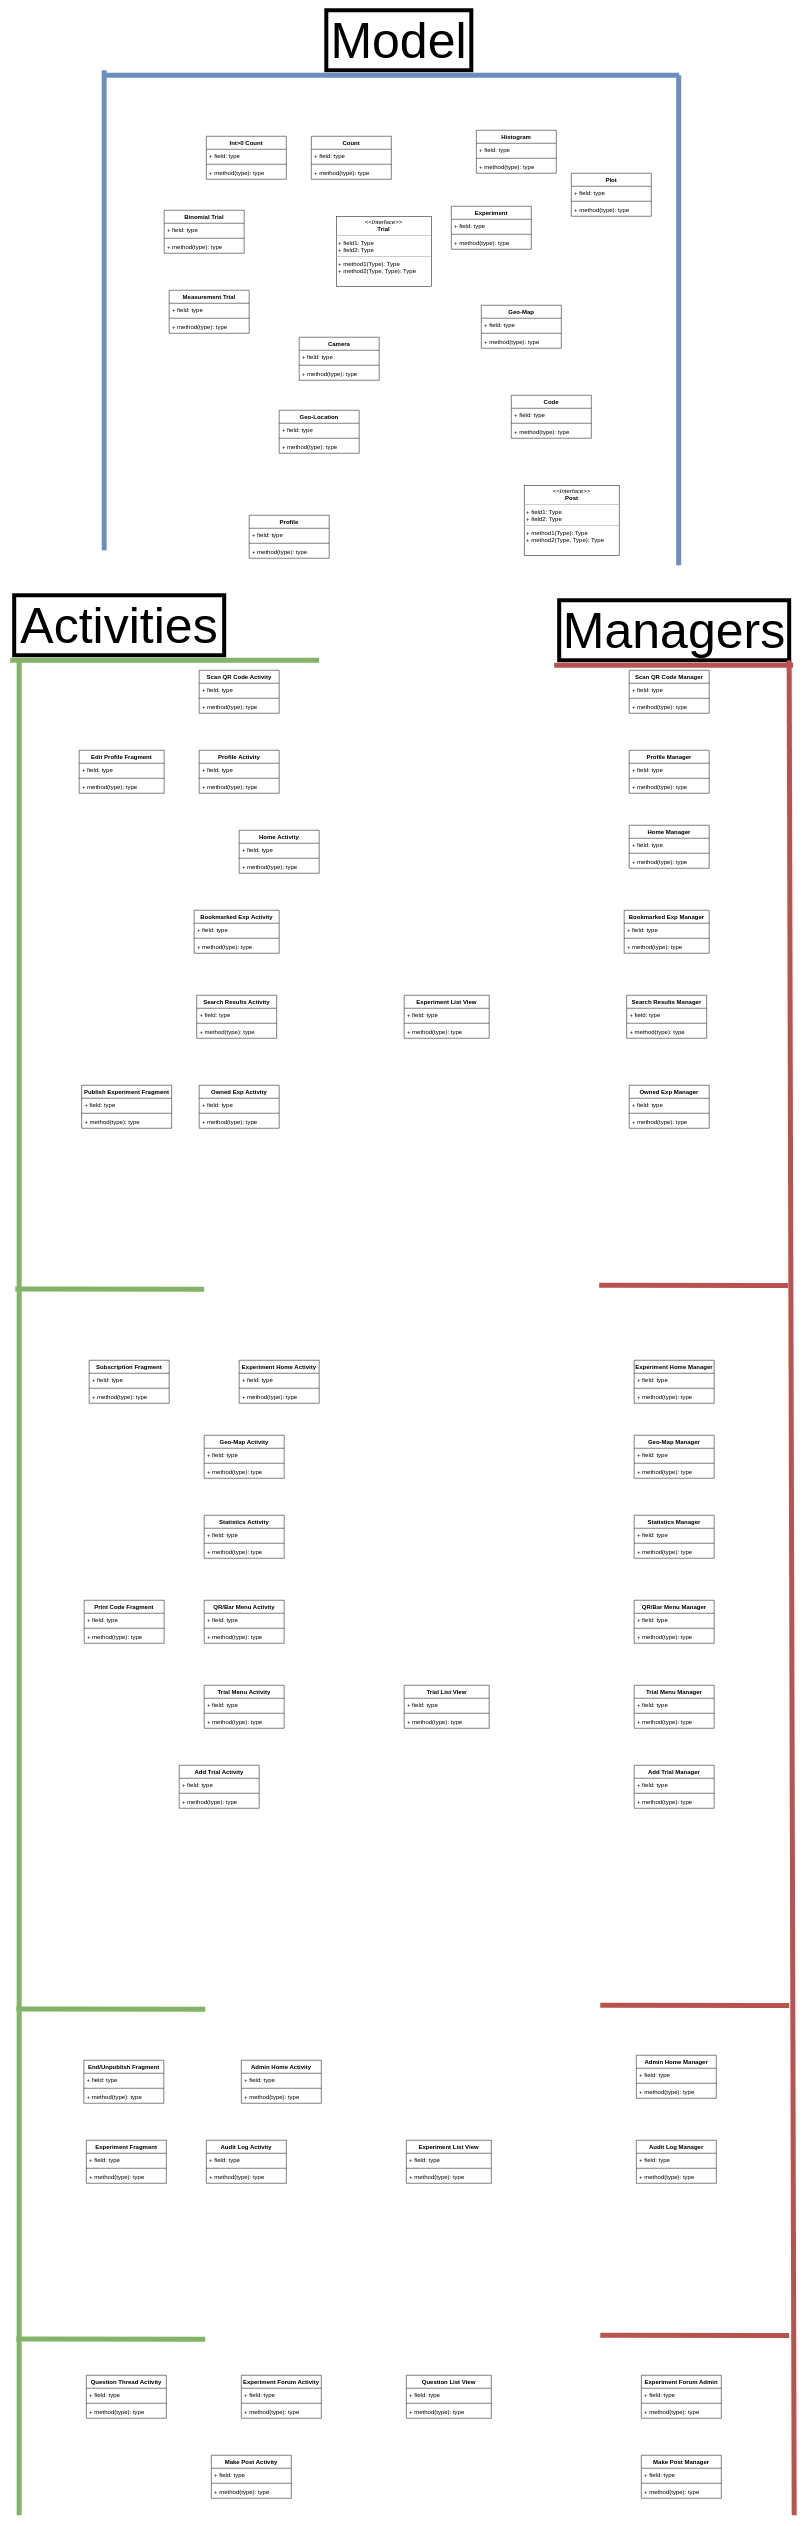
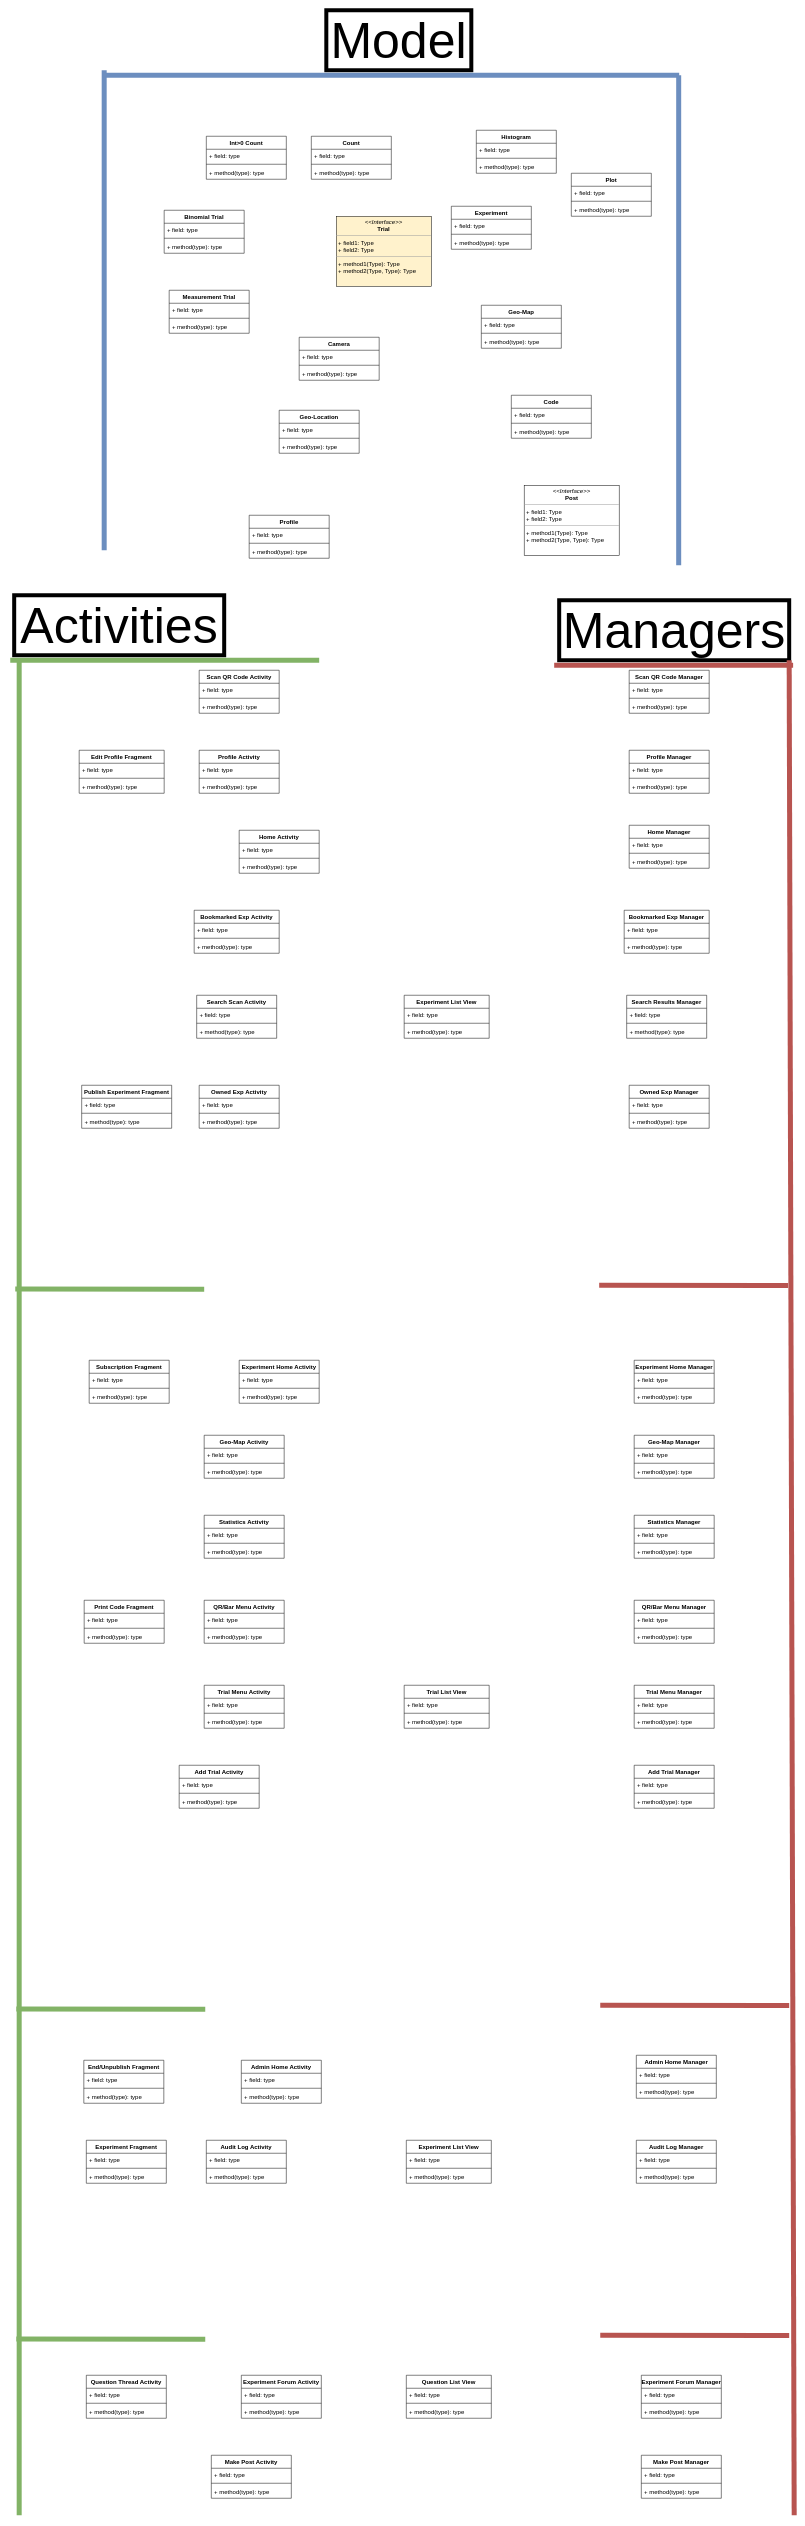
(384, 251) -> (384, 251)
(236, 1002) -> (236, 1002)
(681, 2382) -> (681, 2382)
